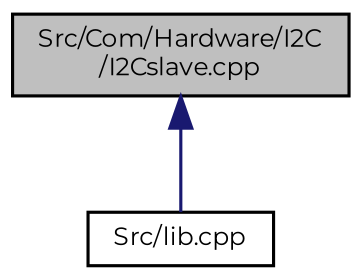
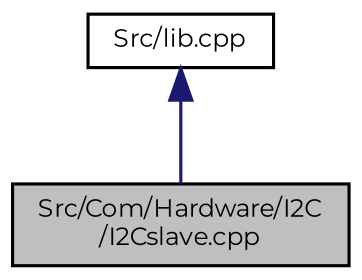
(181, 170) -> (181, 142)
